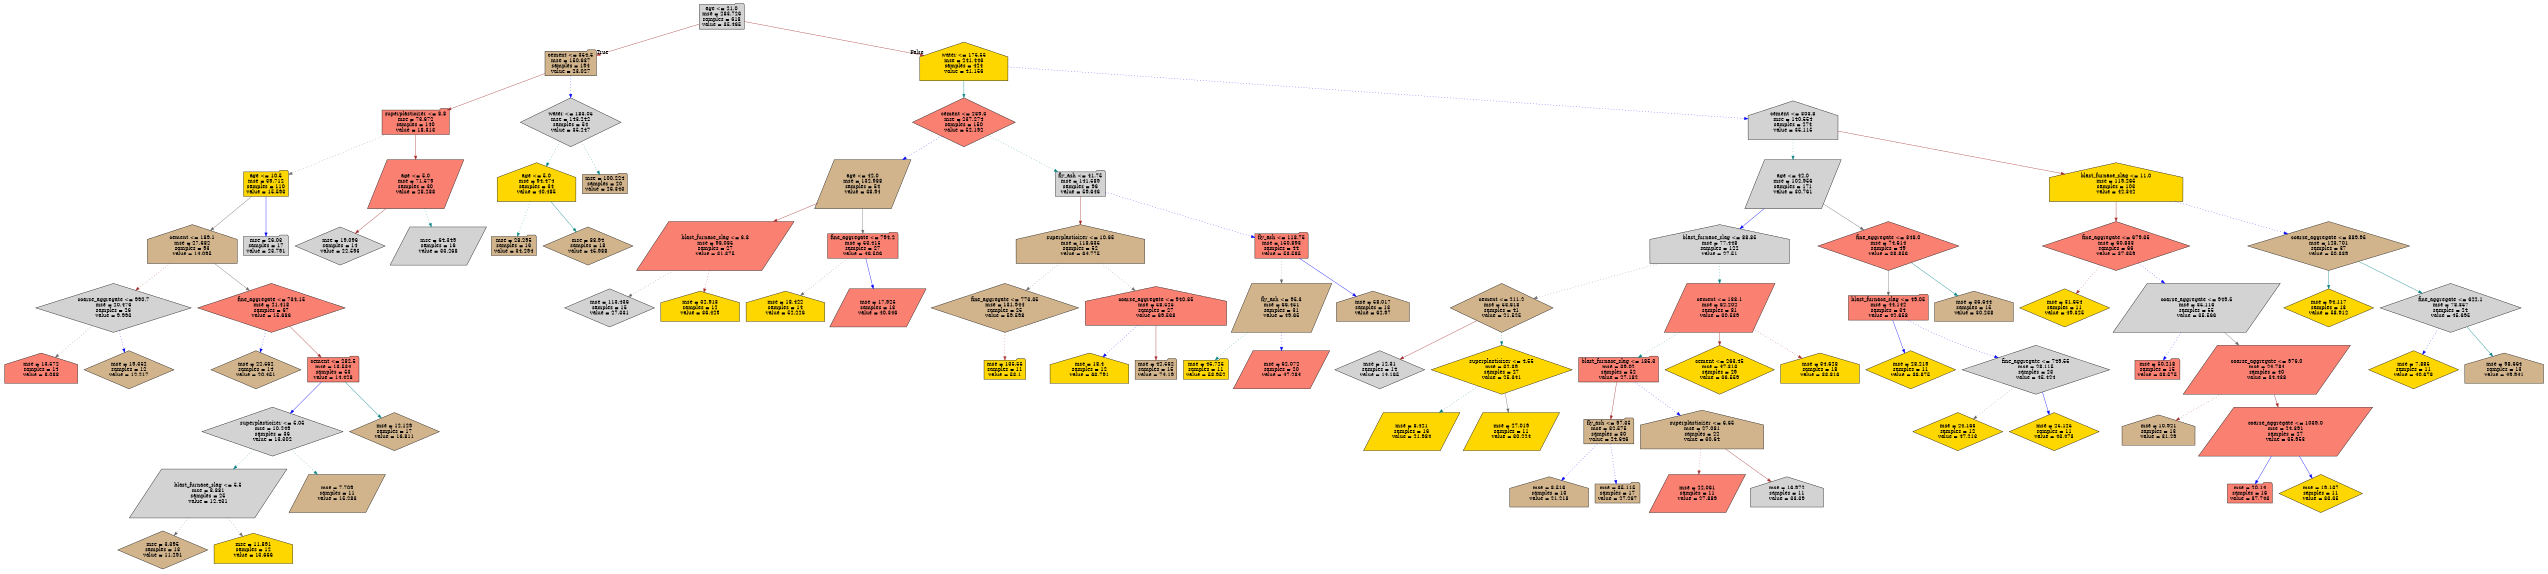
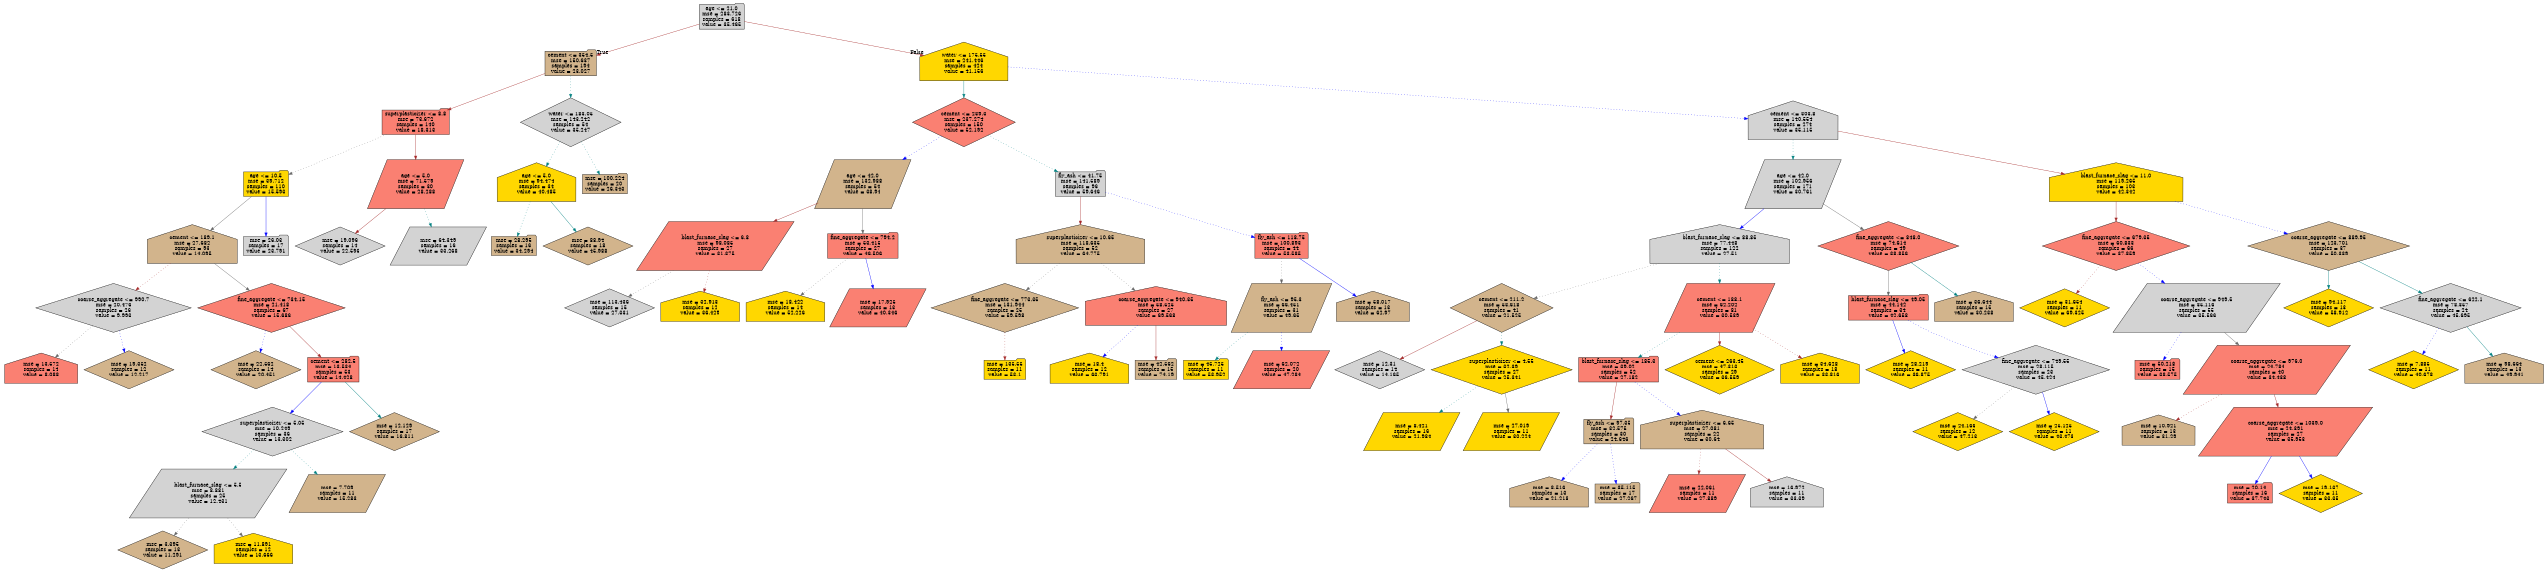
(571, 85) -> (571, 85)
(1282, 246) -> (1282, 246)
(2065, 308) -> (2065, 308)
